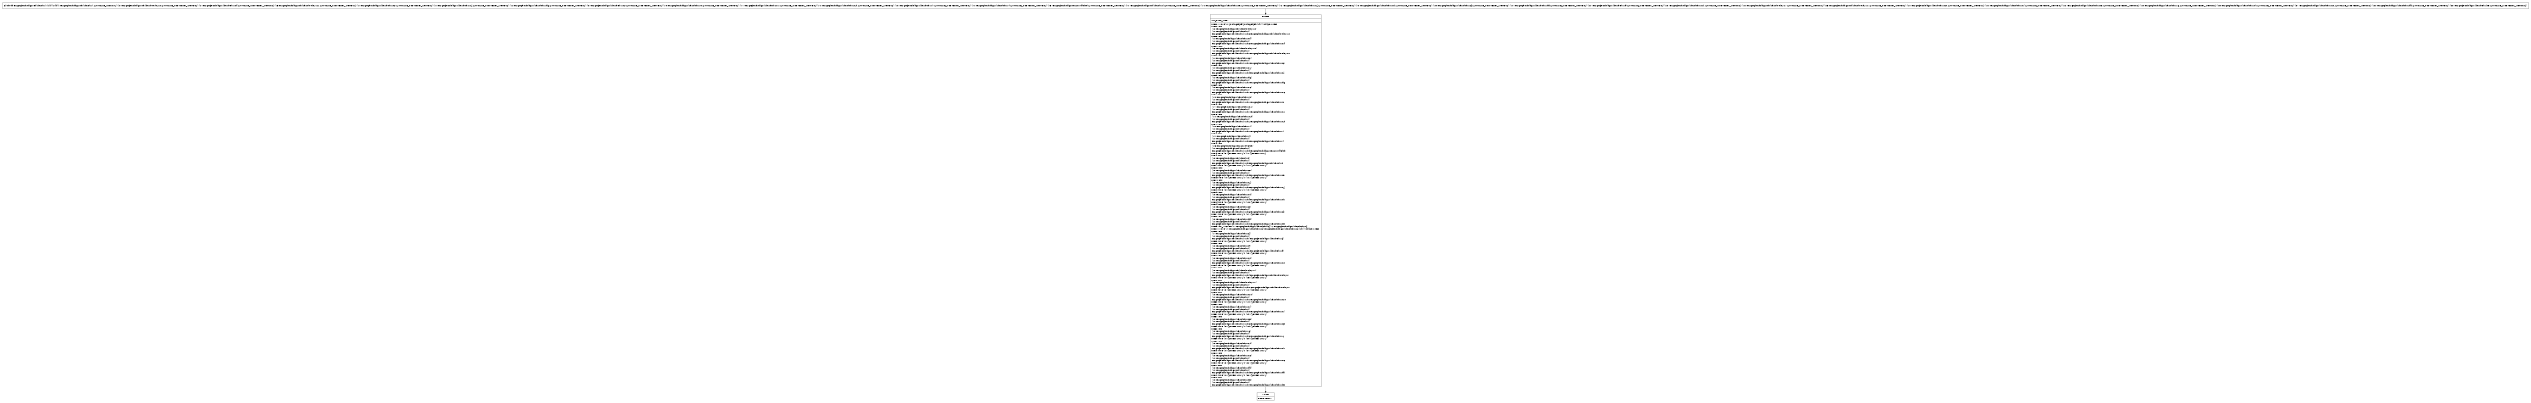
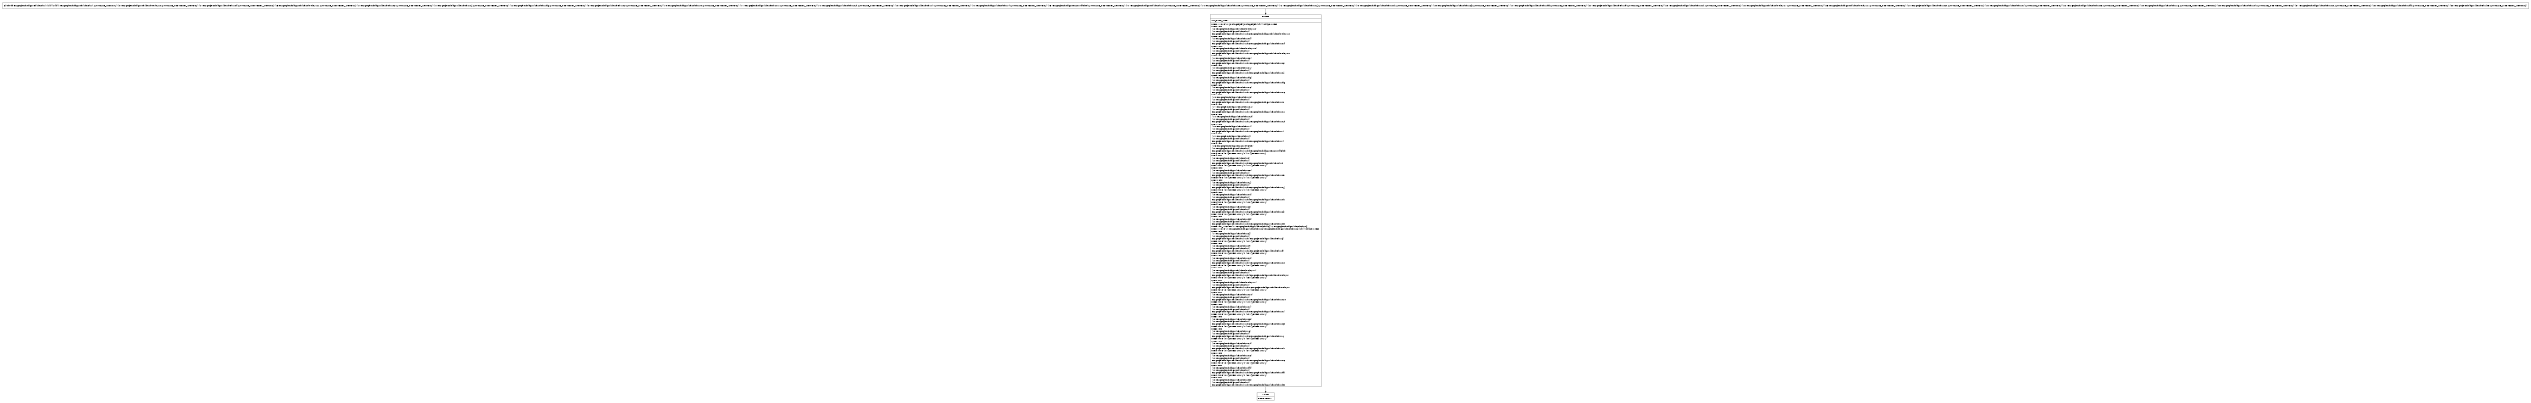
(1219, 204) -> (1217, 204)
